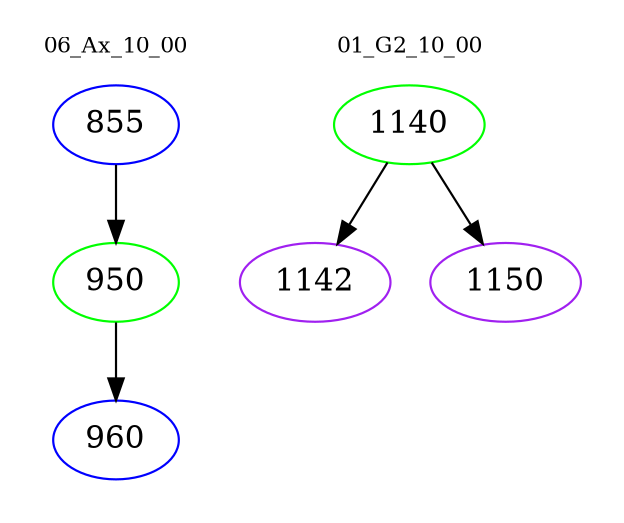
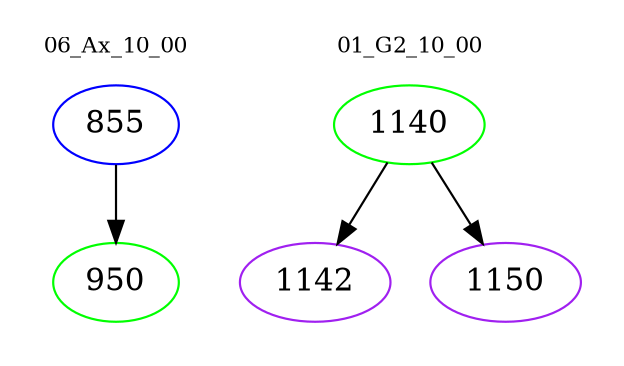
(116, 440) -> none
